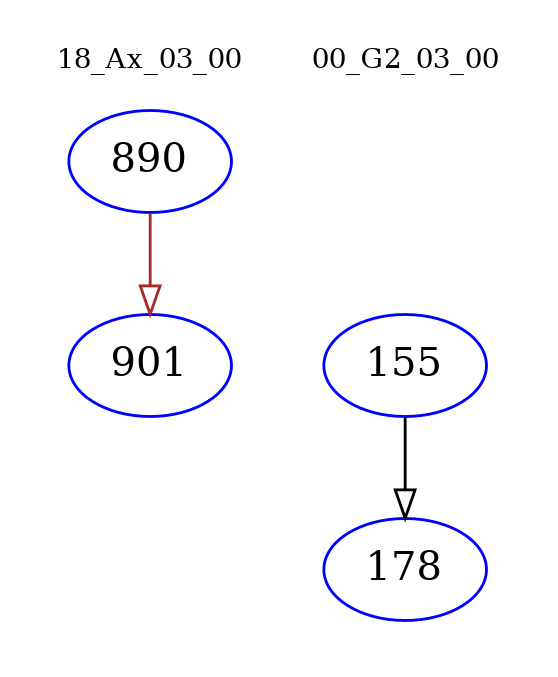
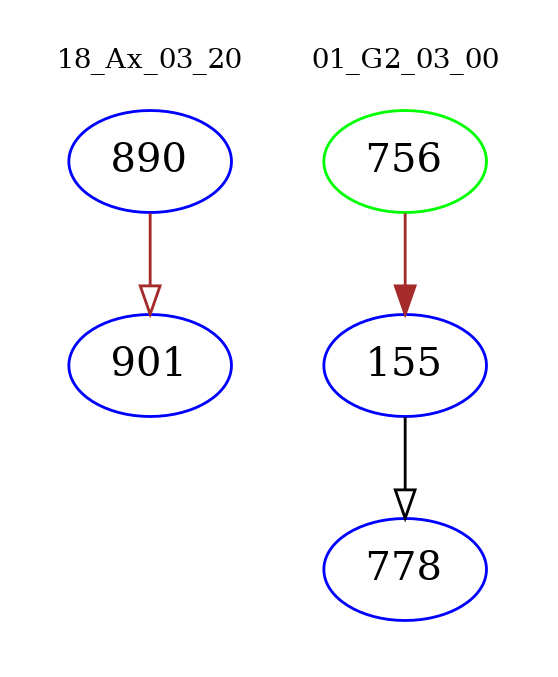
(150, 61) -> (150, 61)
(407, 61) -> (407, 61)
none -> (405, 162)
(405, 570) -> (405, 570)
